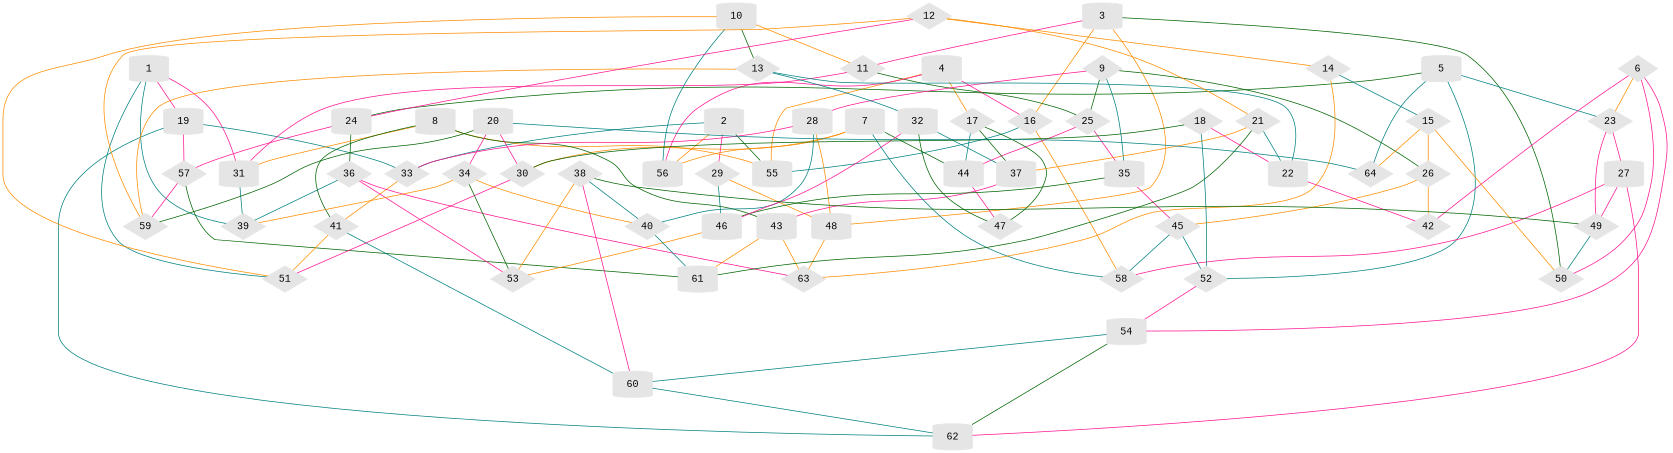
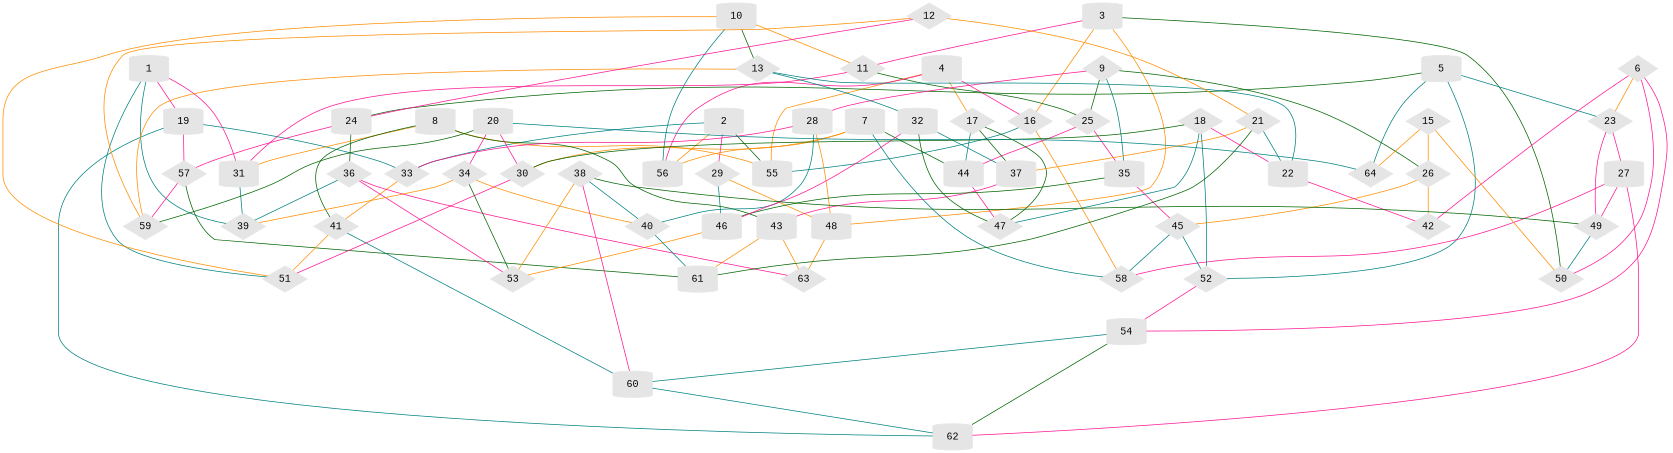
(1328, 69) -> none
none -> (1124, 199)
